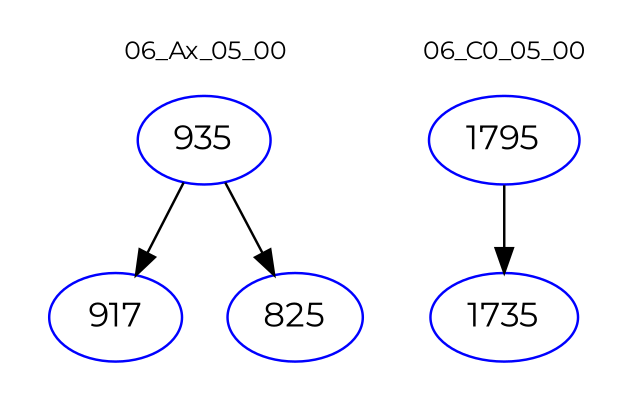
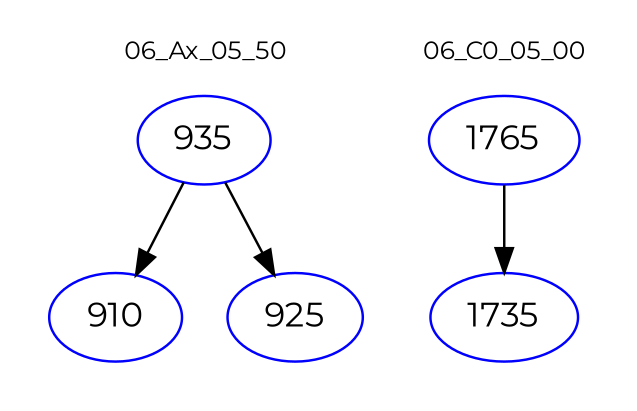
(207, 53) -> (207, 53)
(504, 140) -> (504, 140)
(116, 317) -> (116, 317)
(295, 317) -> (295, 317)
